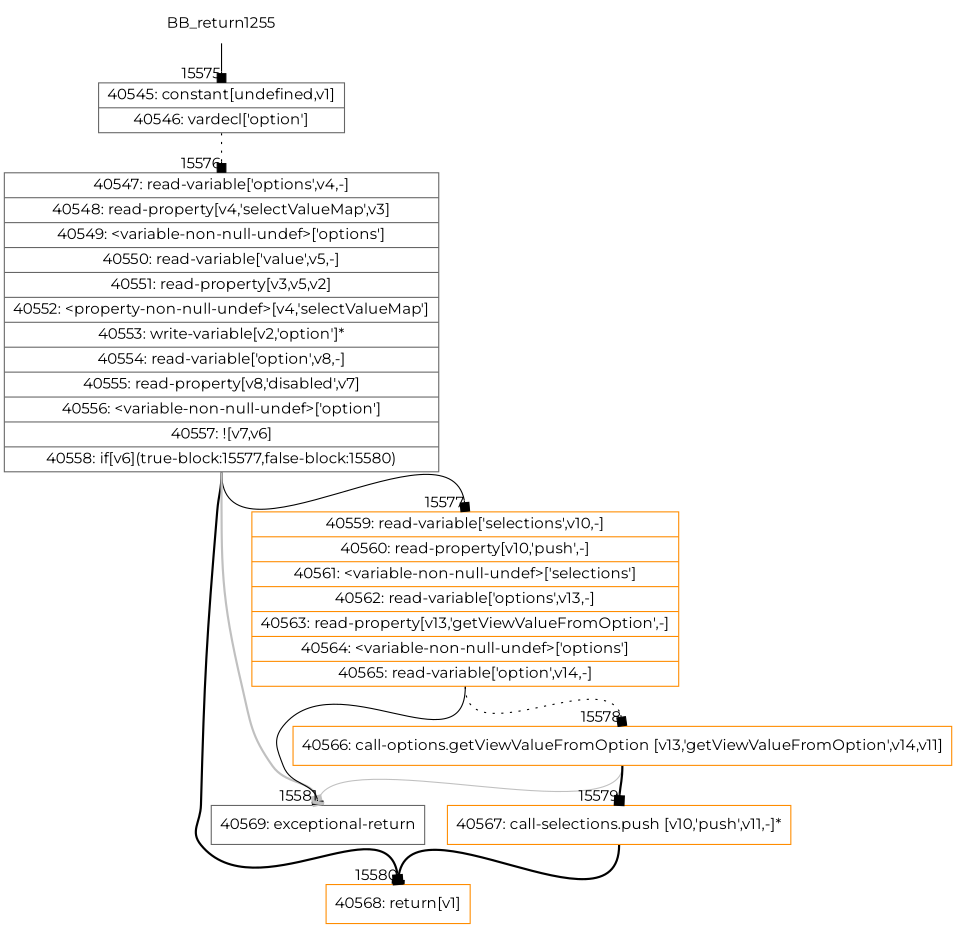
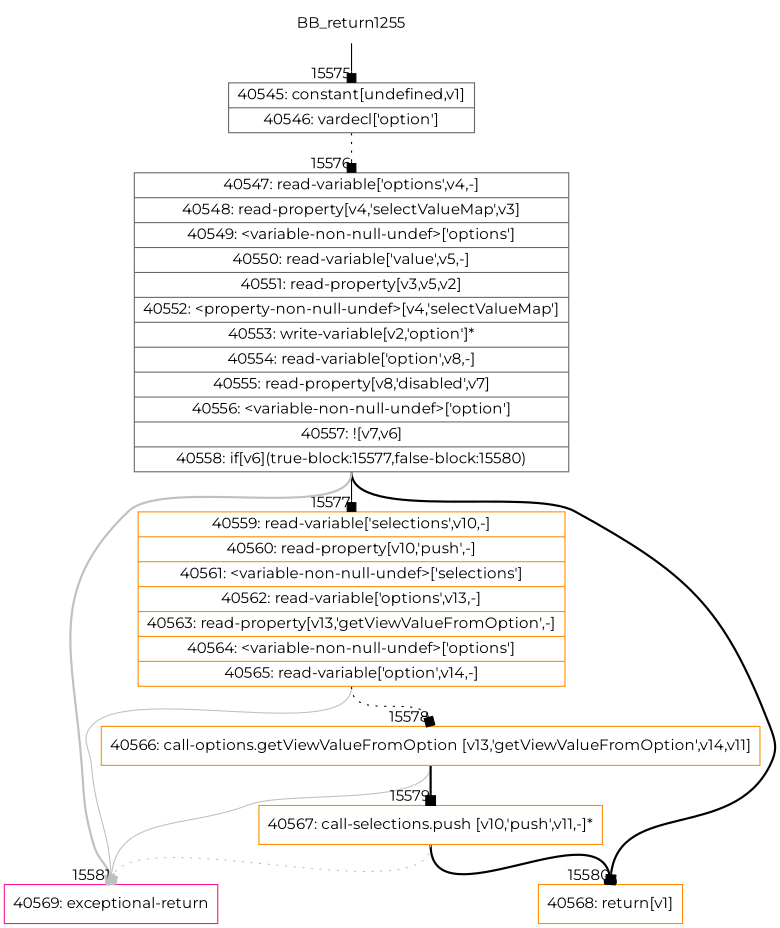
(336, 704) -> (147, 709)
(318, 825) -> (111, 904)
none -> (276, 865)
